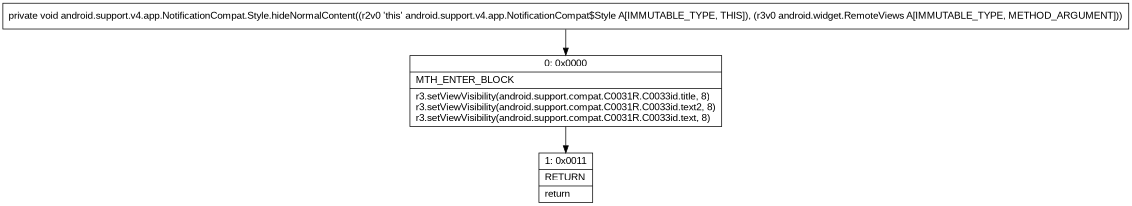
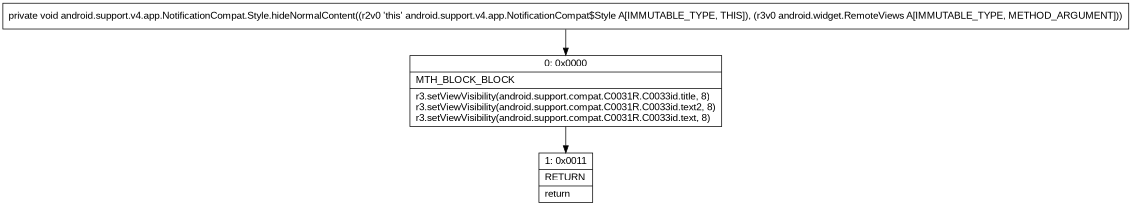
(465, 80) -> (465, 80)
